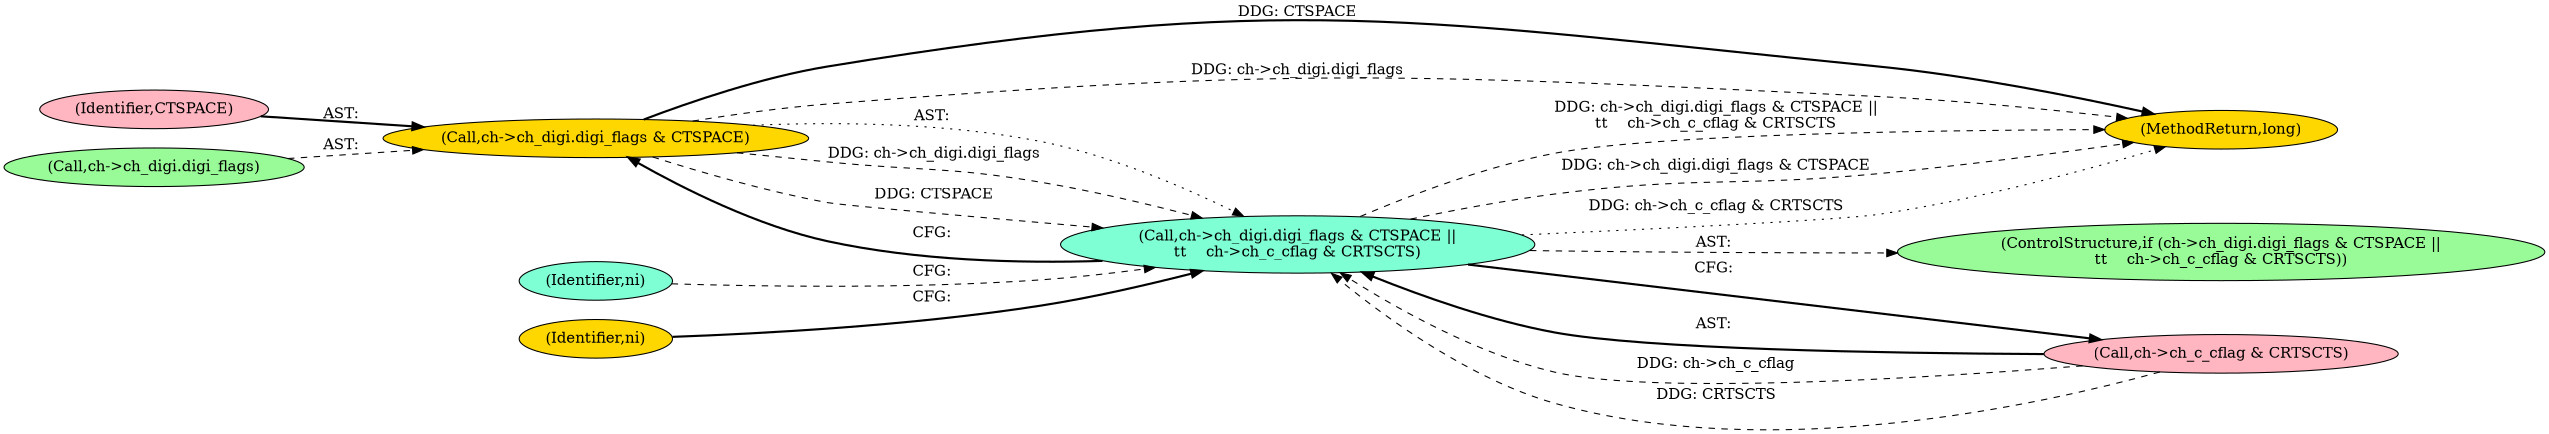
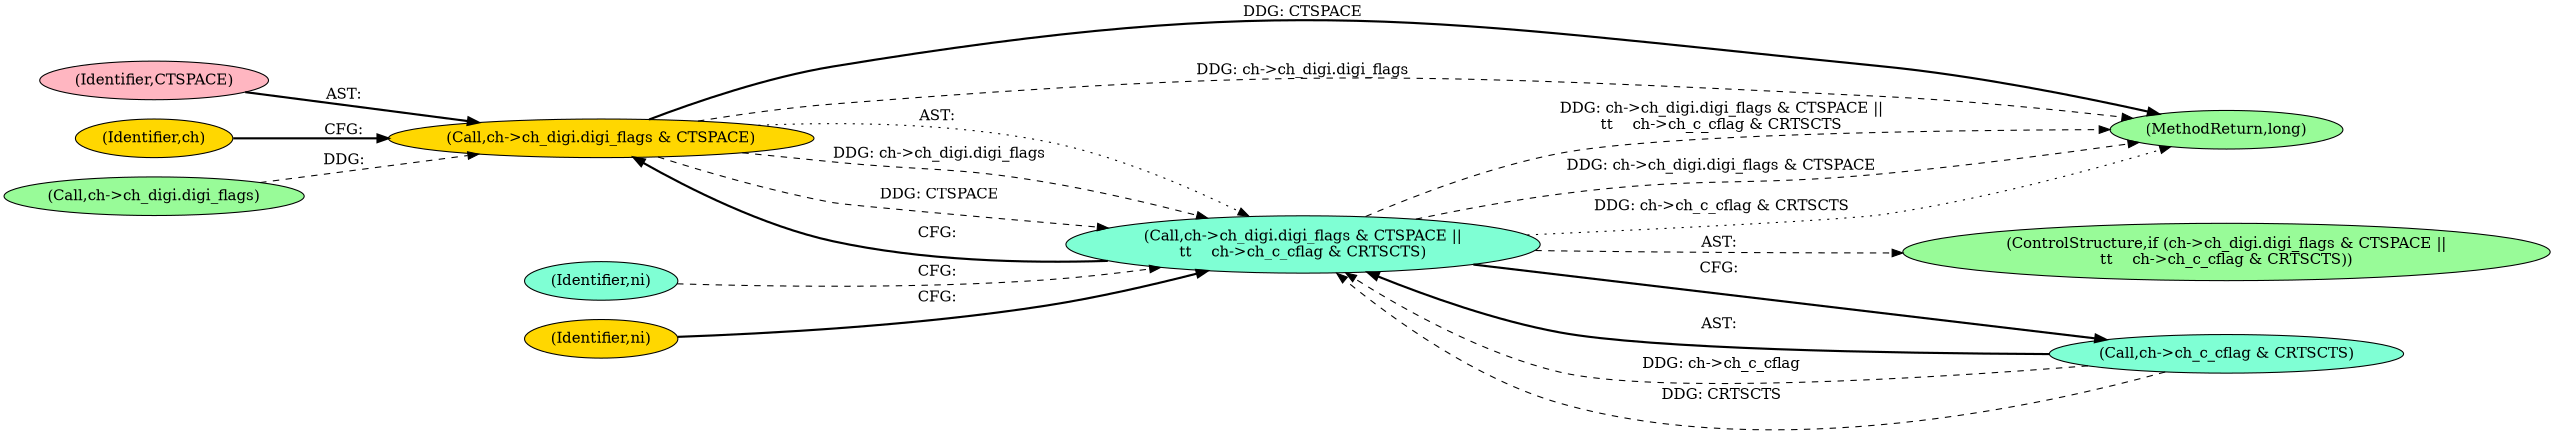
(2221, 130) -> (2226, 130)
none -> (154, 138)
(344, 145) -> (346, 160)
(2221, 354) -> (2226, 354)
